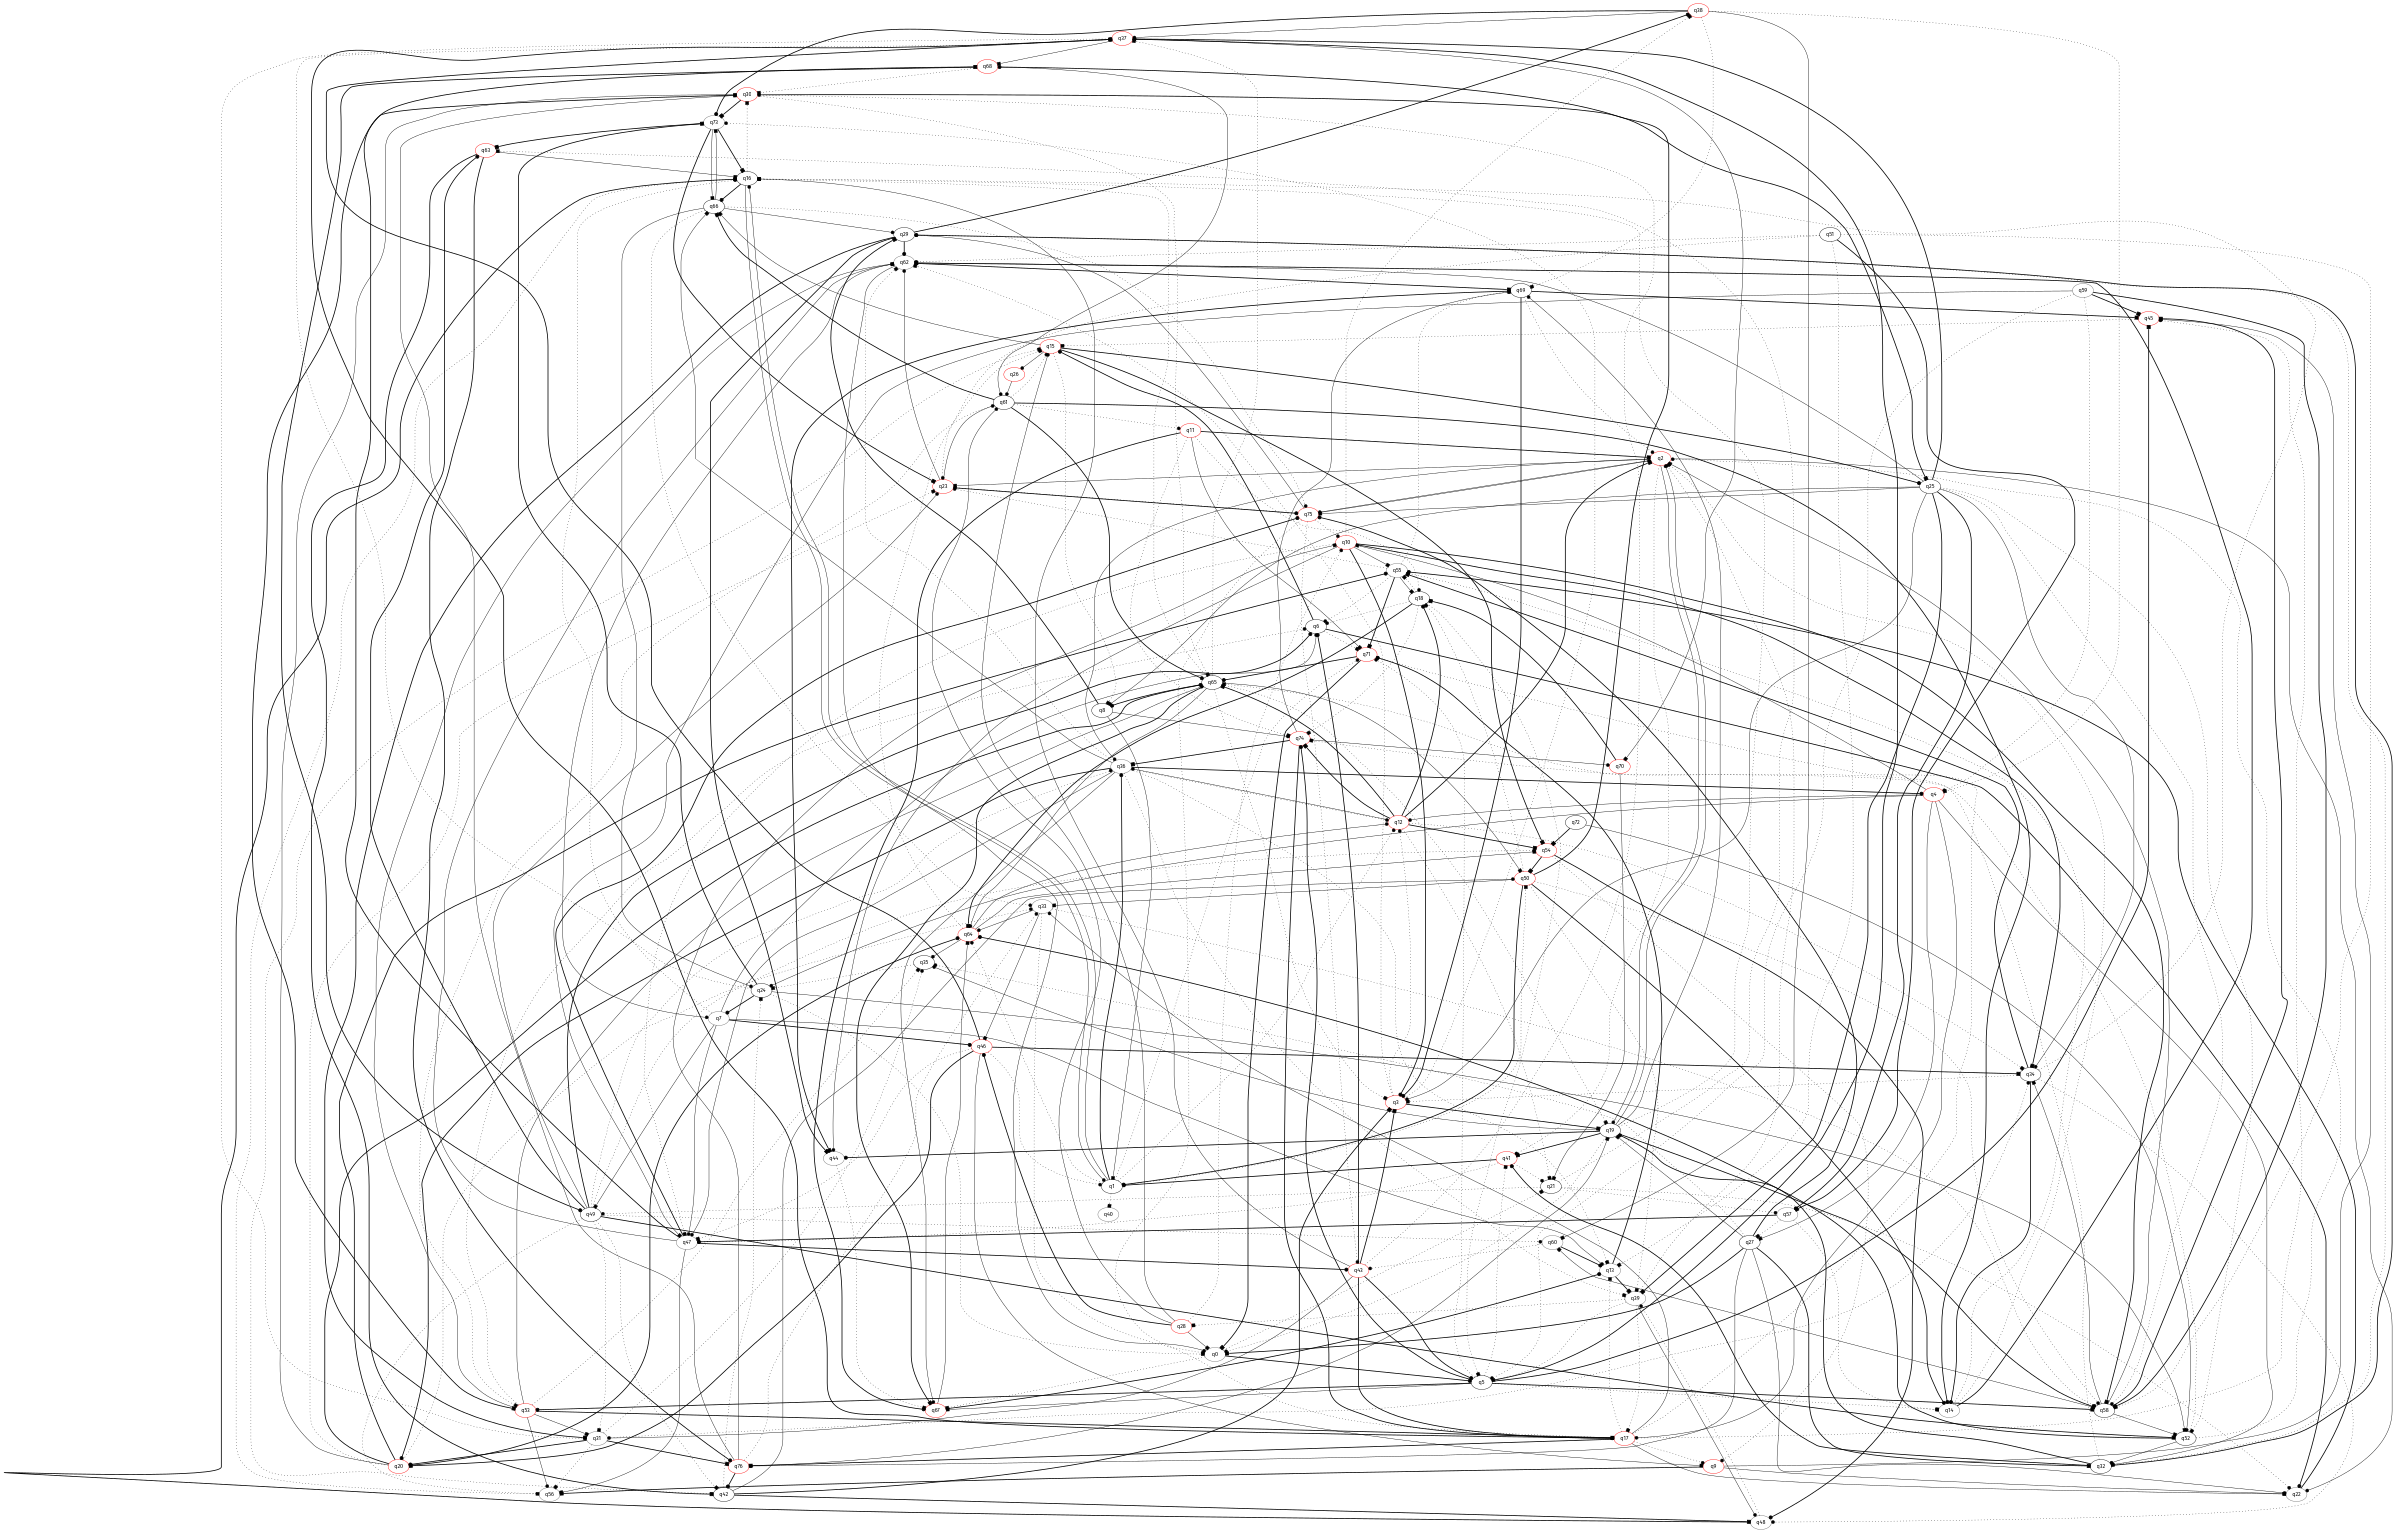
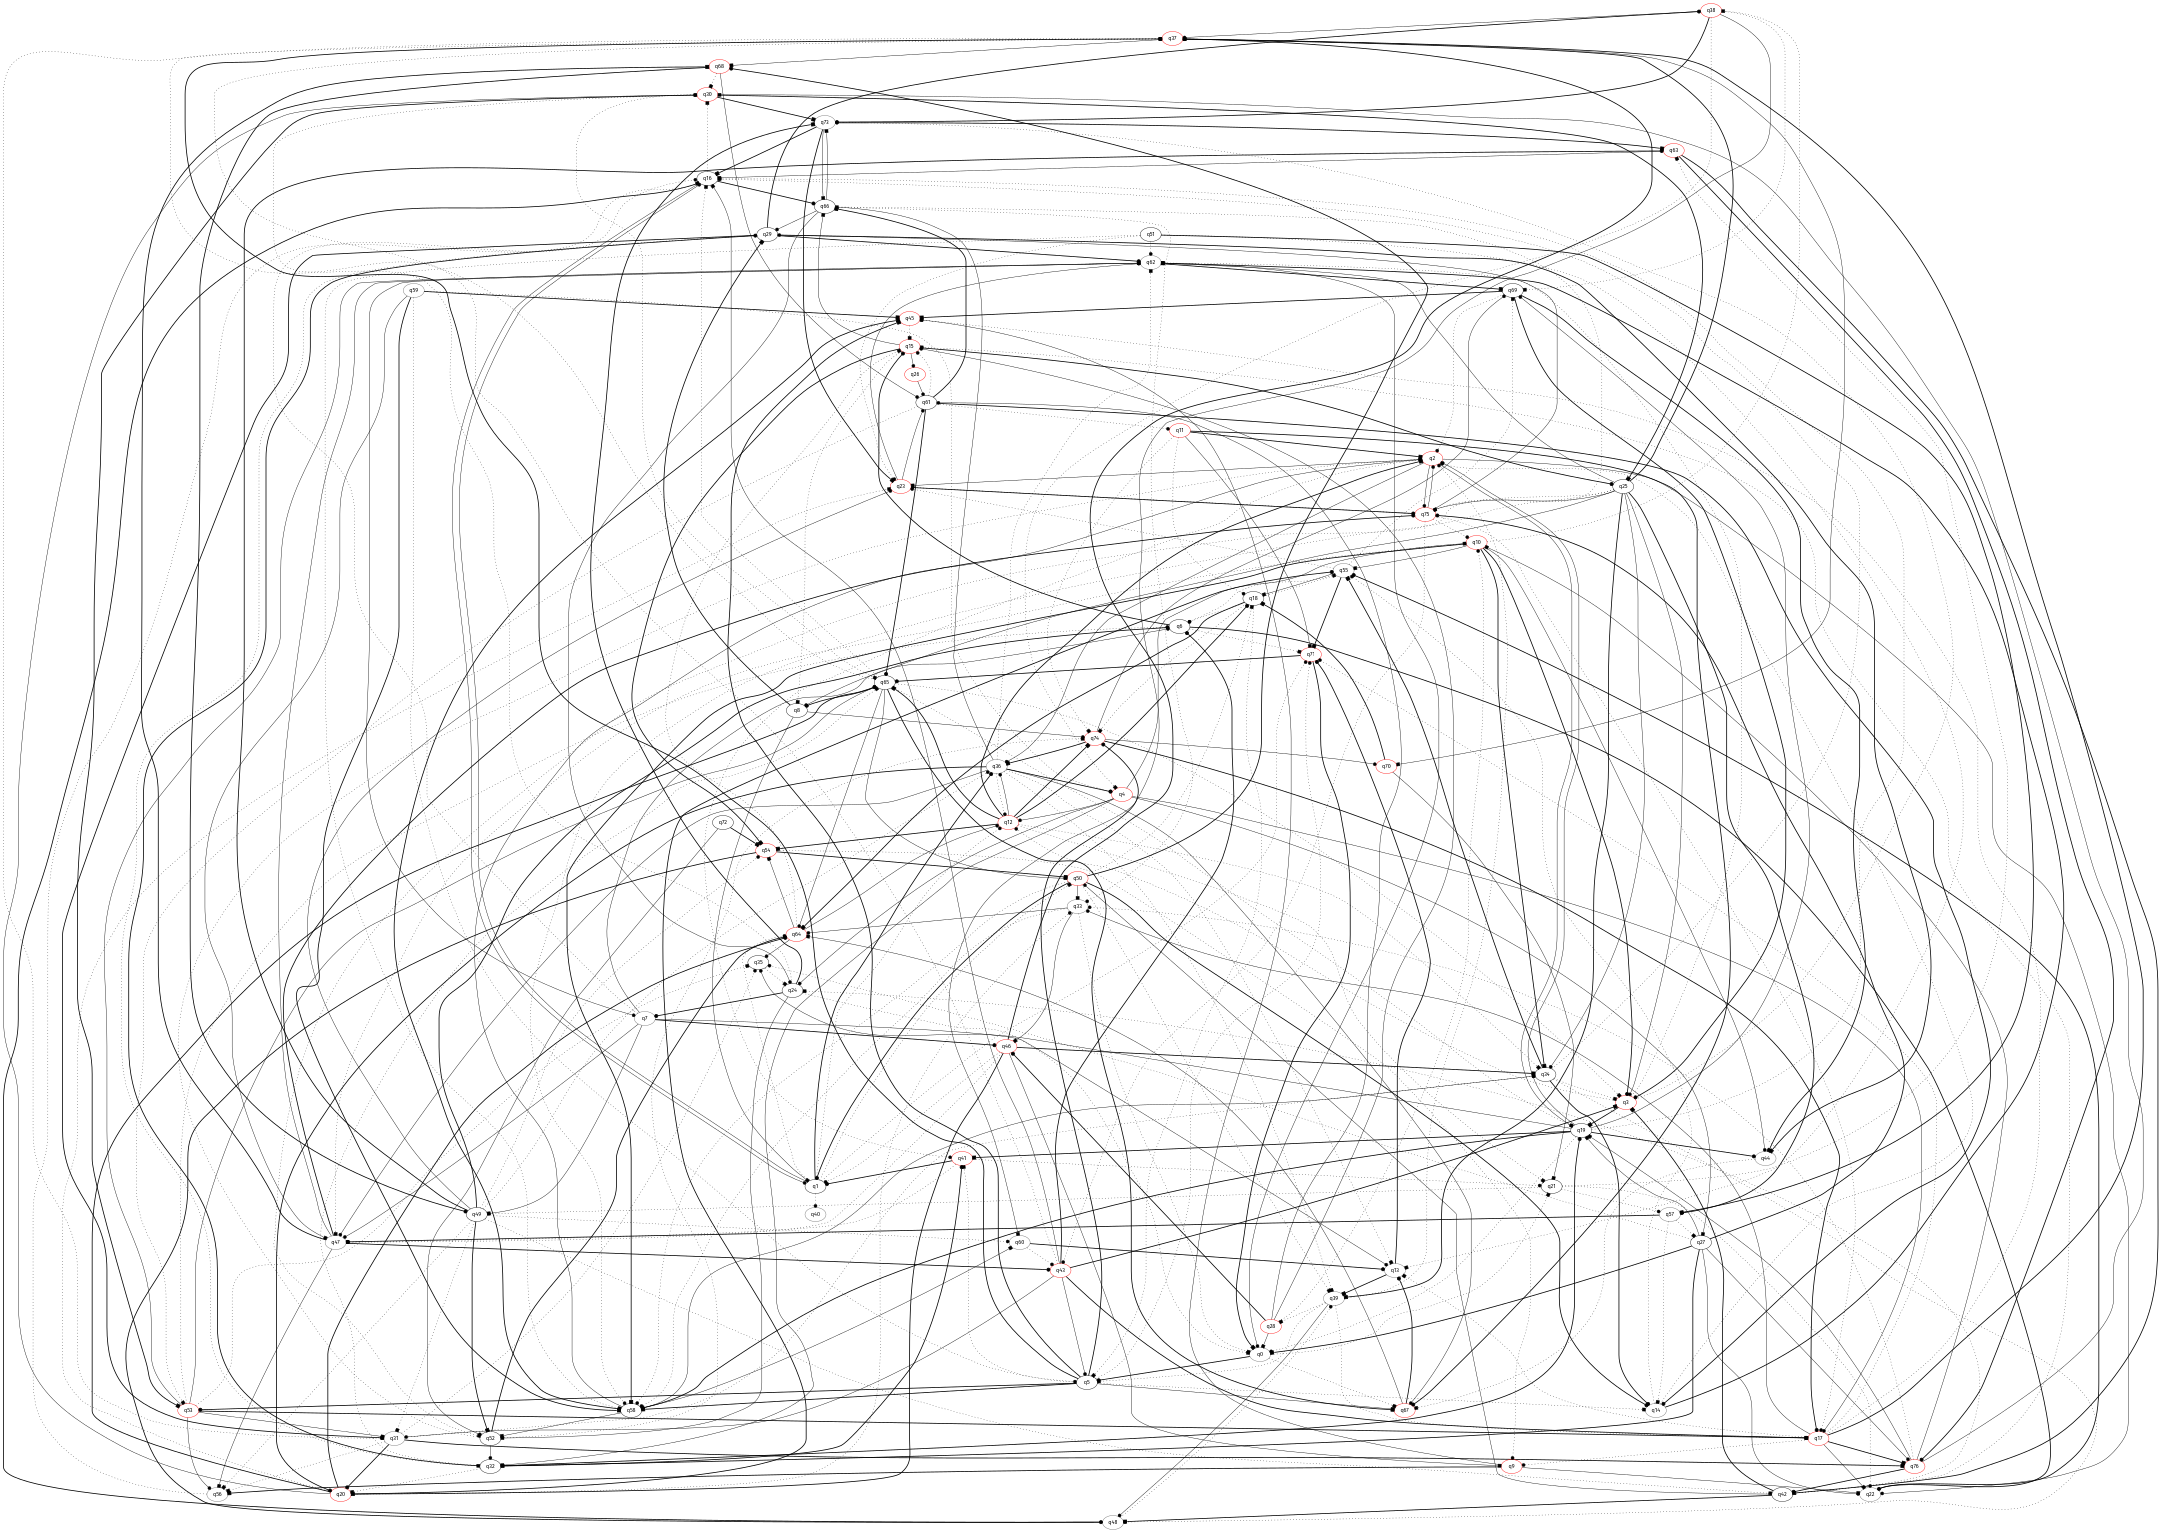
(1111, 1197) -> (816, 1199)
(1416, 1329) -> (1073, 1325)
none -> (417, 1480)
